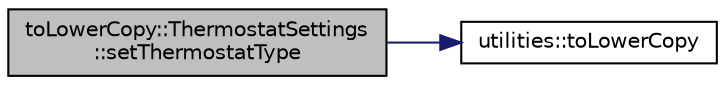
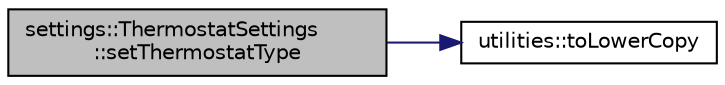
(197, 43) -> (197, 43)
